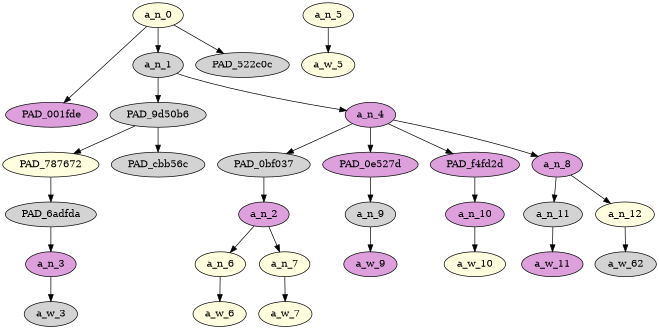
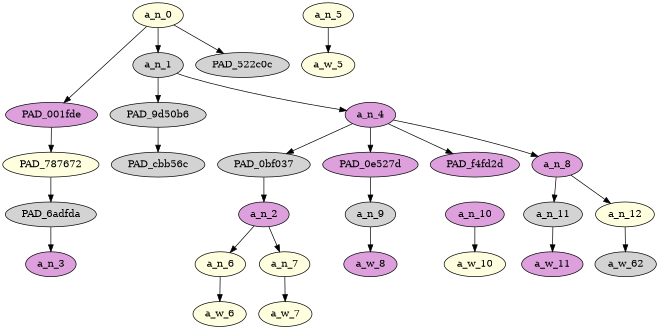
(108, 138) -> (51, 136)
(475, 186) -> none
(370, 264) -> (370, 264)
(51, 314) -> none
